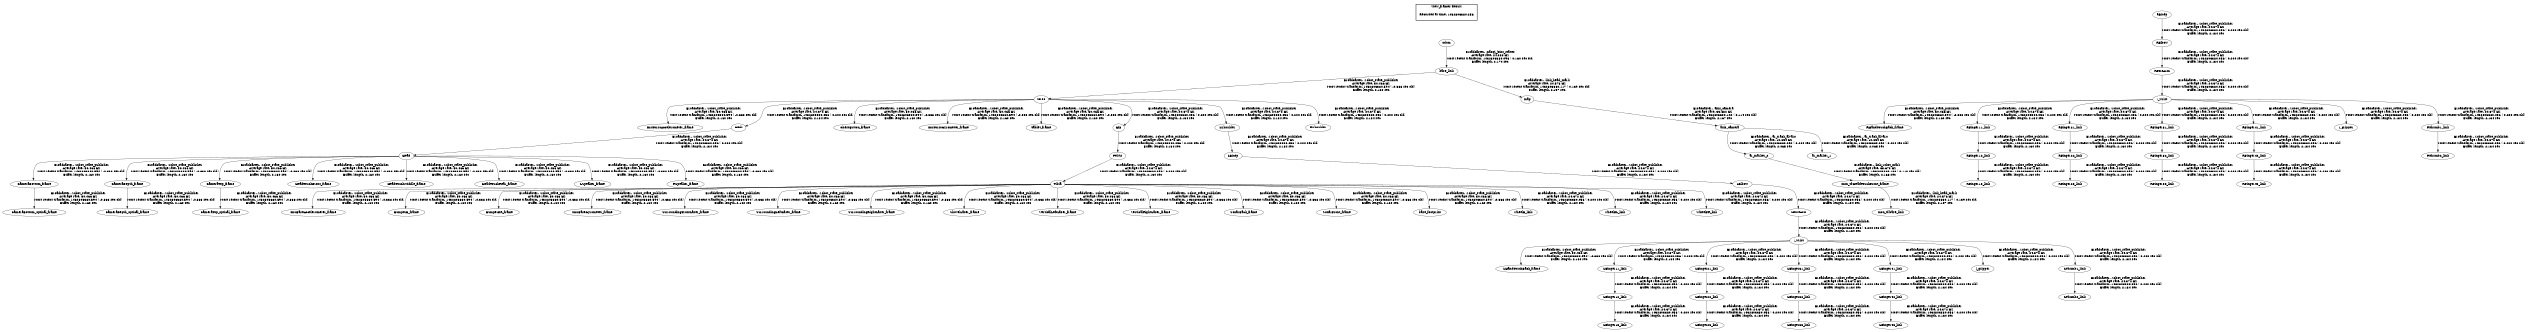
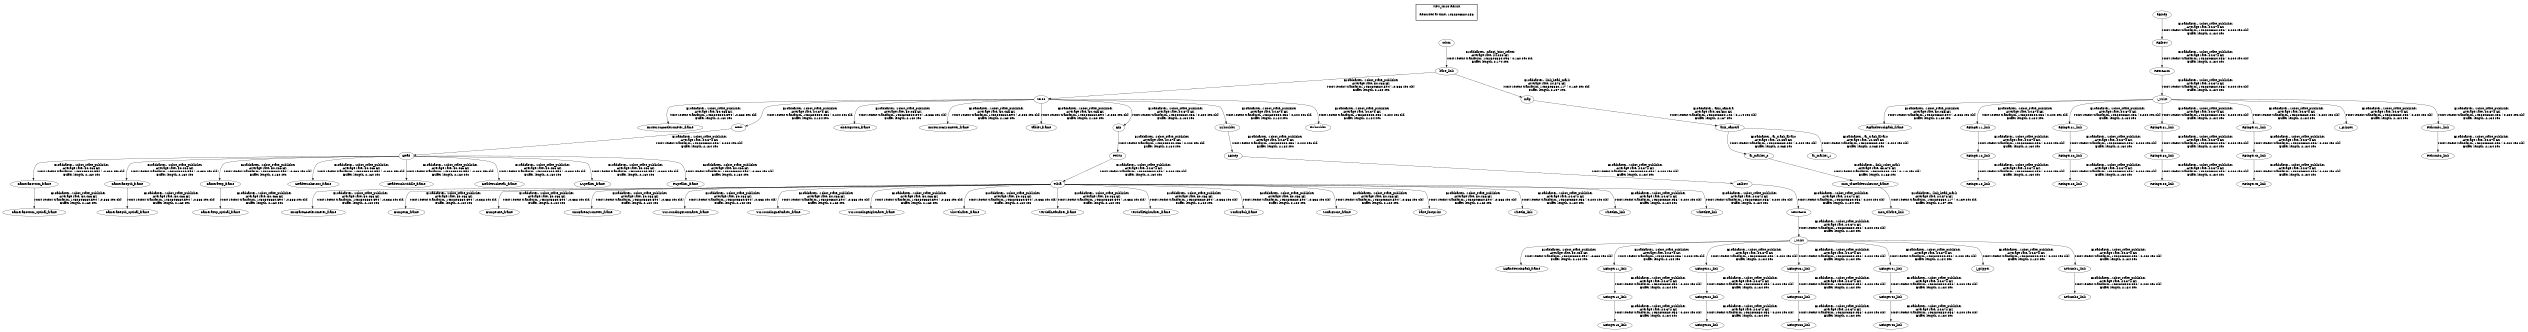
(1447, 7) -> (1447, 7)
